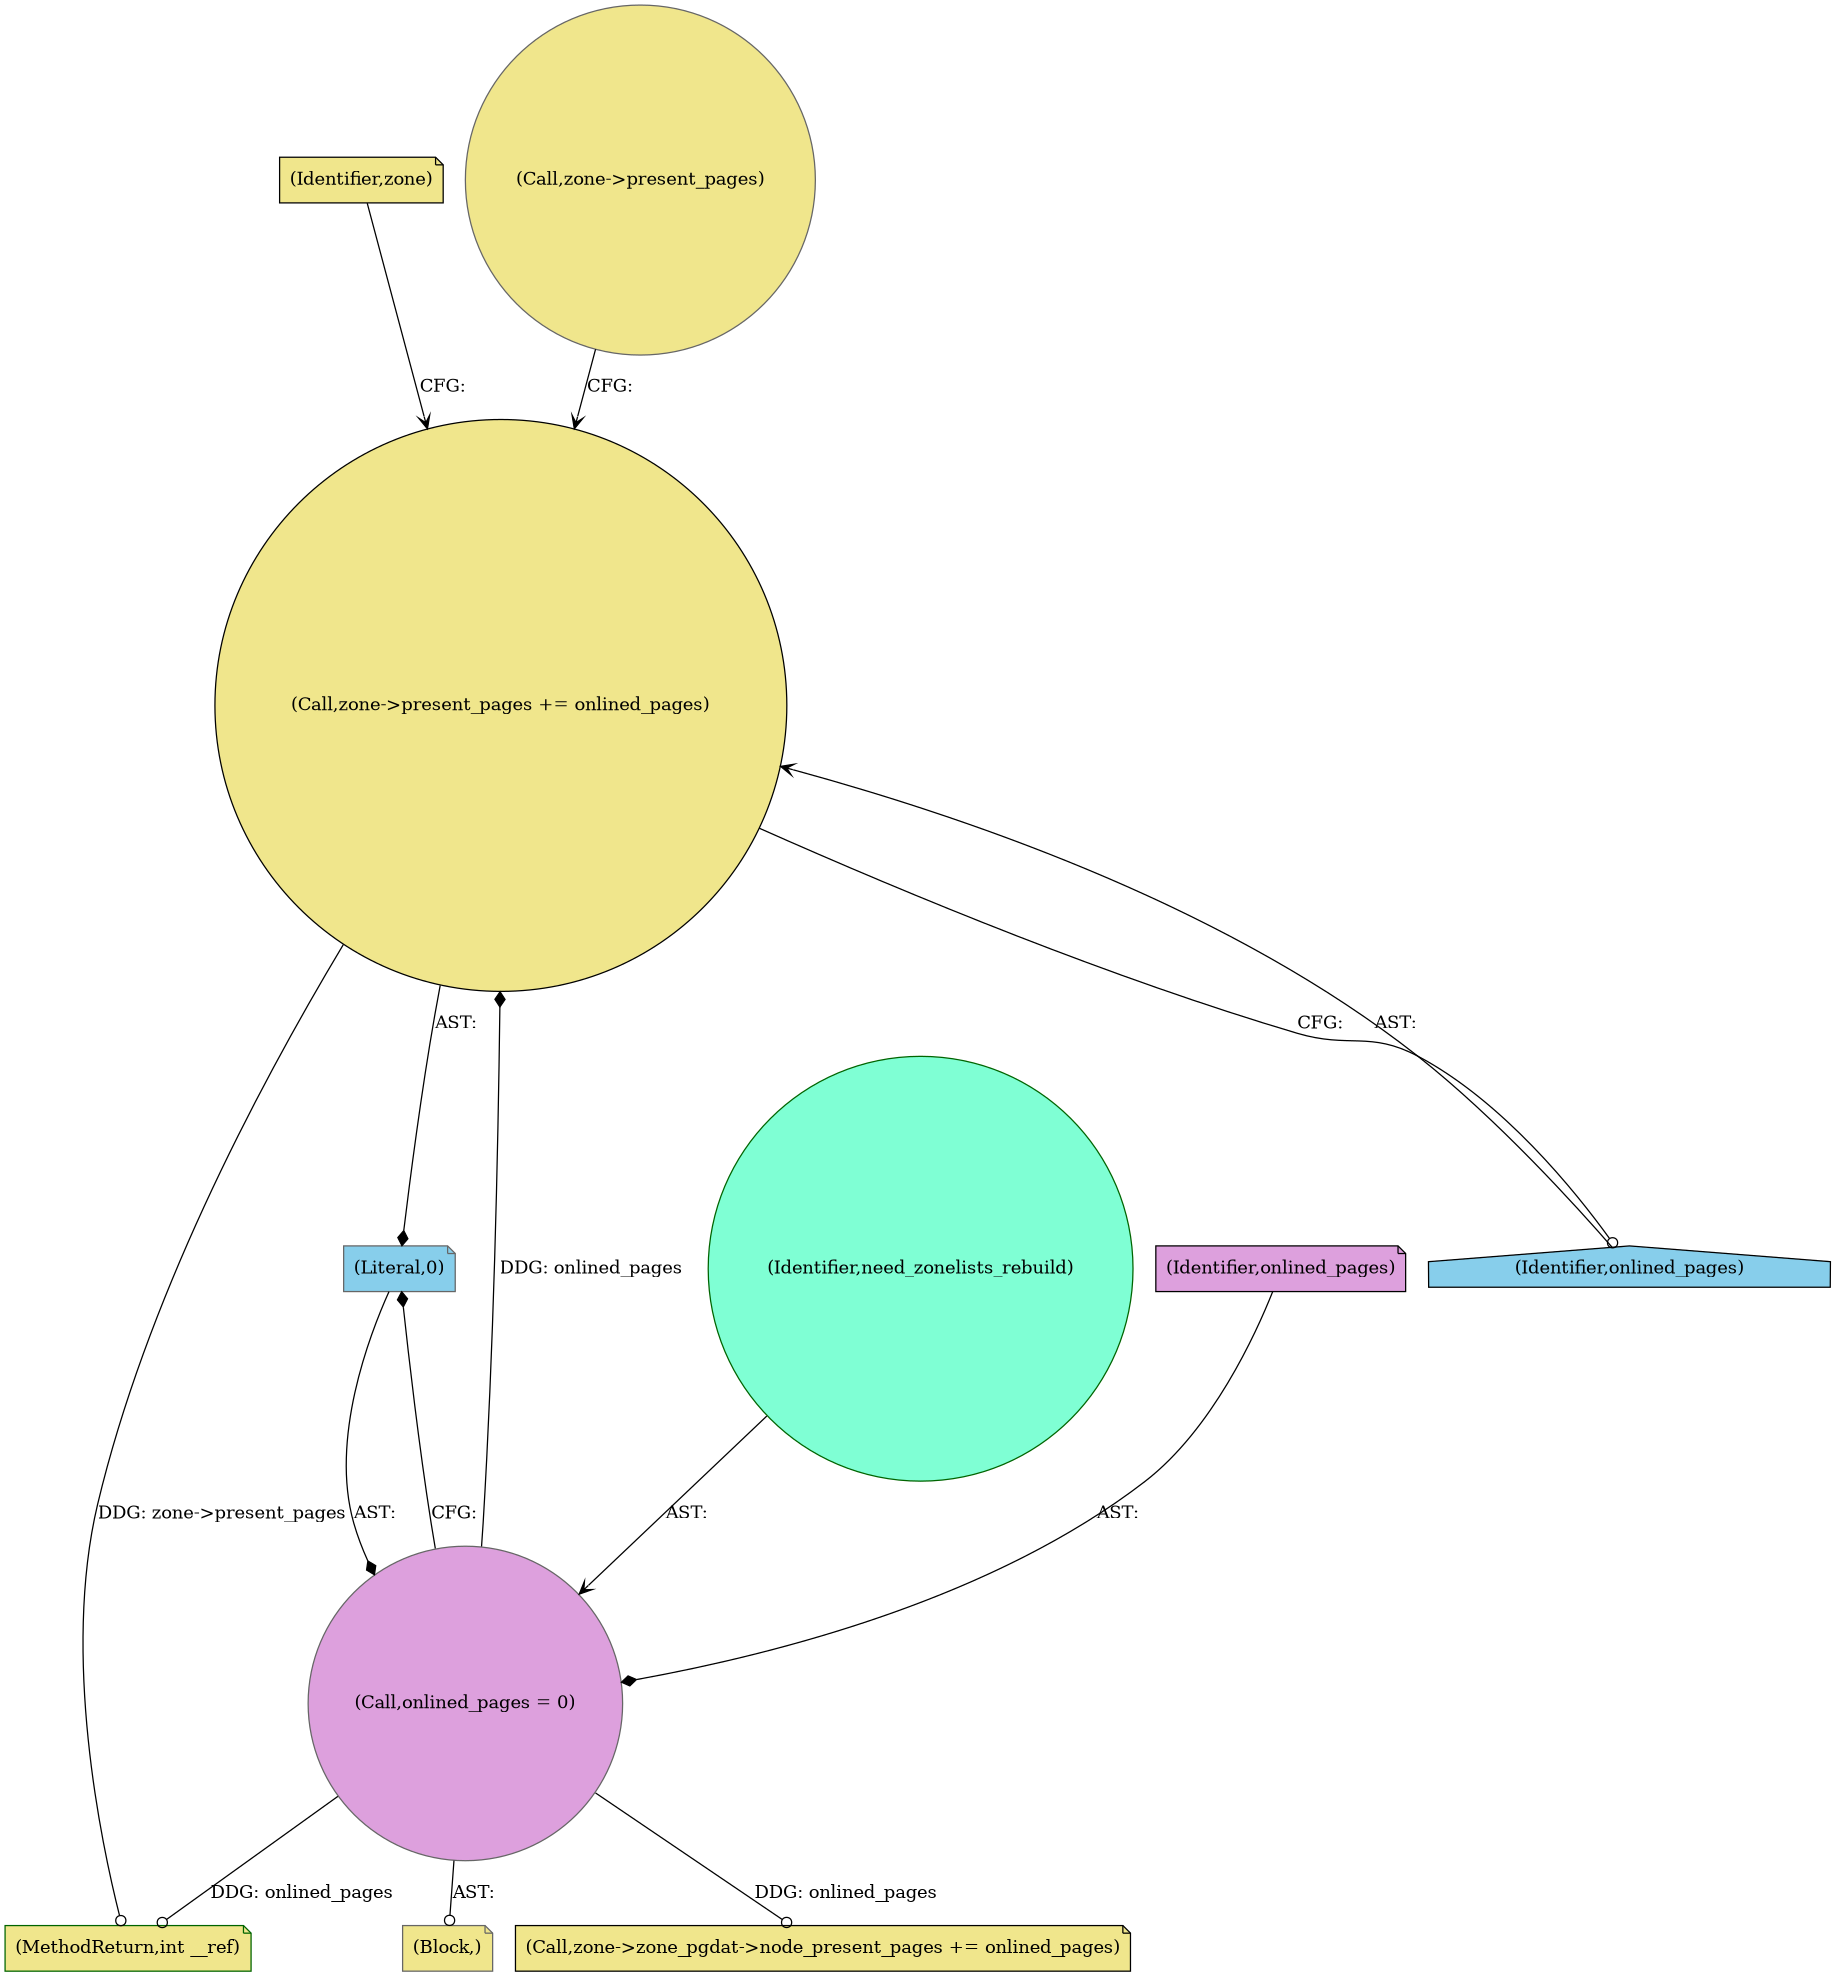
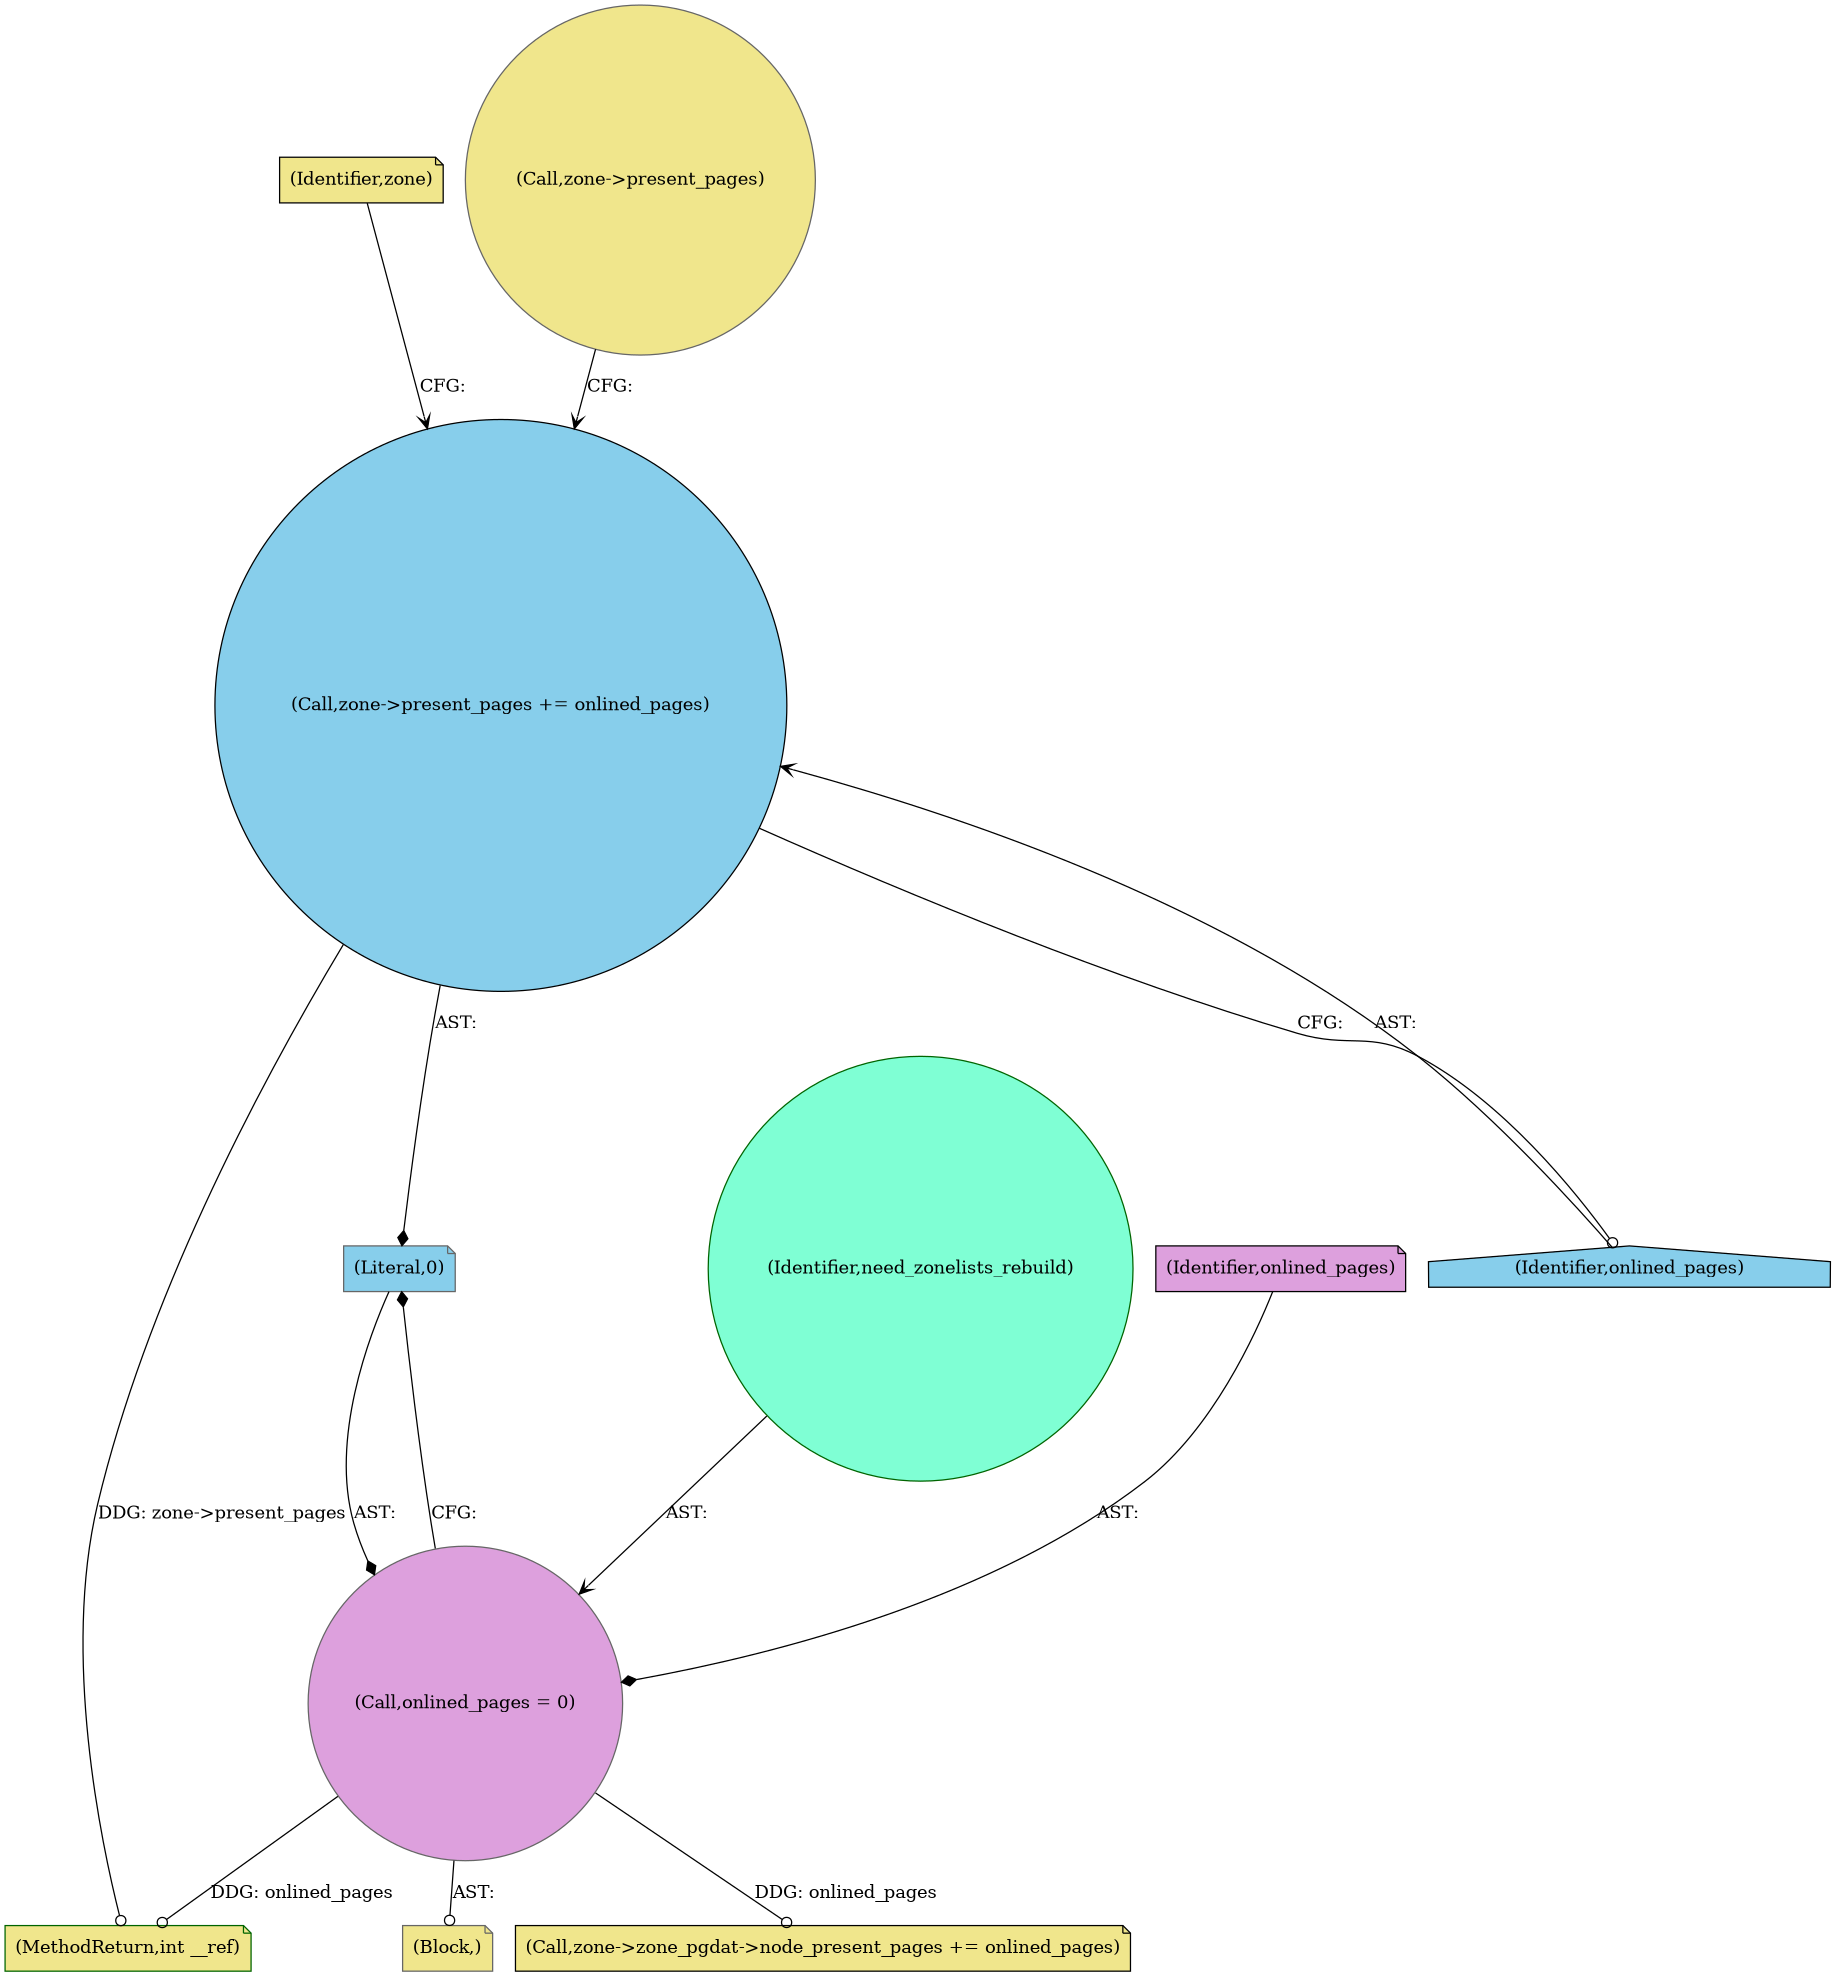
(501, 705) -> (501, 705)
(494, 1277) -> none
